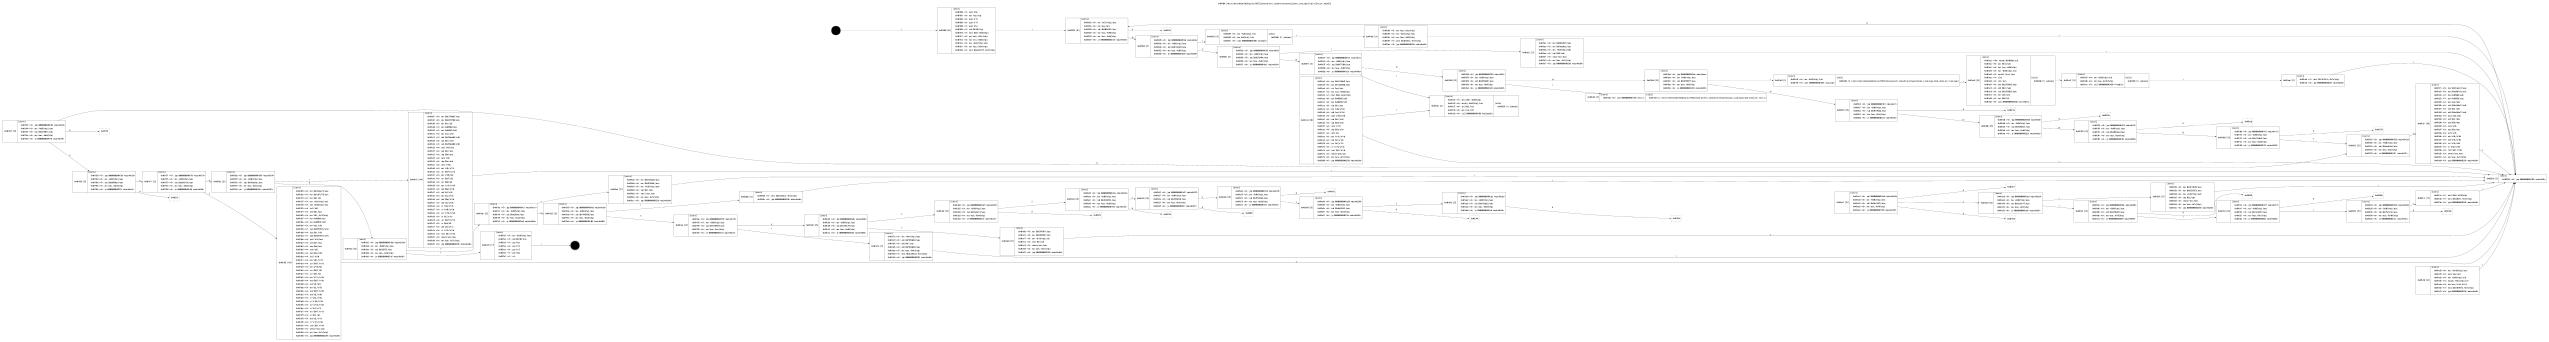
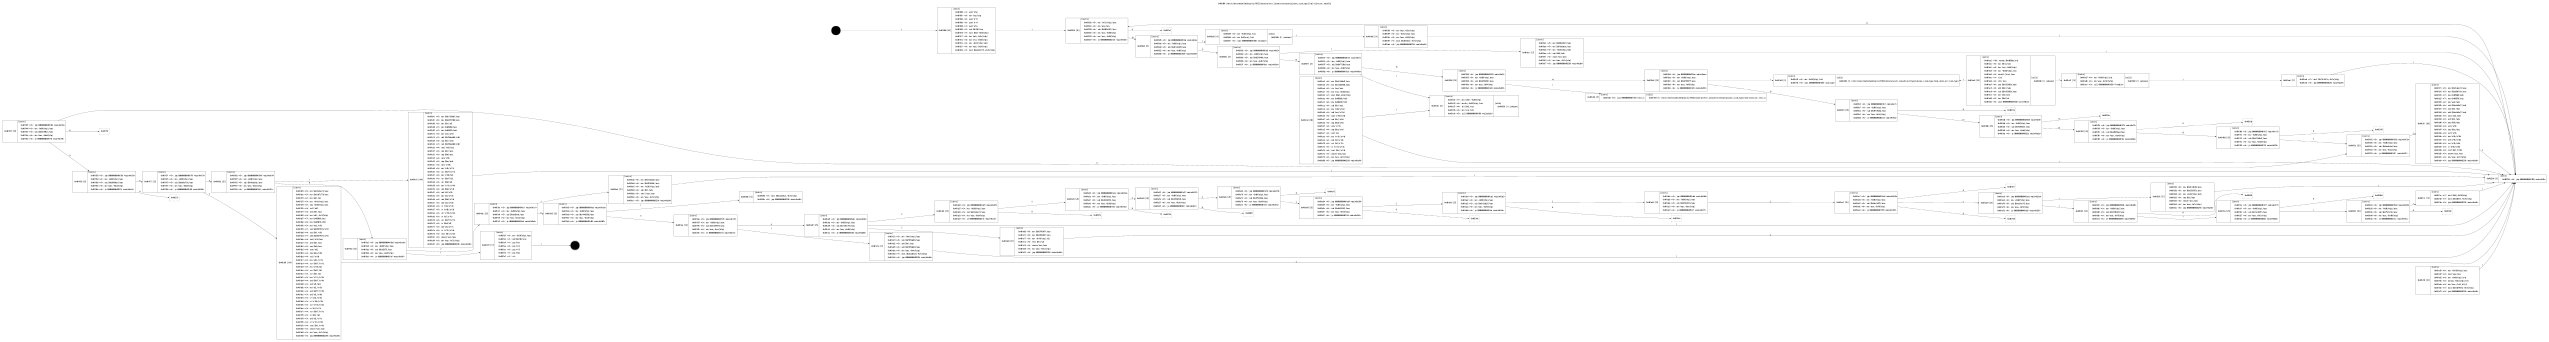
(1962, 83) -> (1963, 81)
(1642, 182) -> (1697, 225)
none -> (1676, 203)
